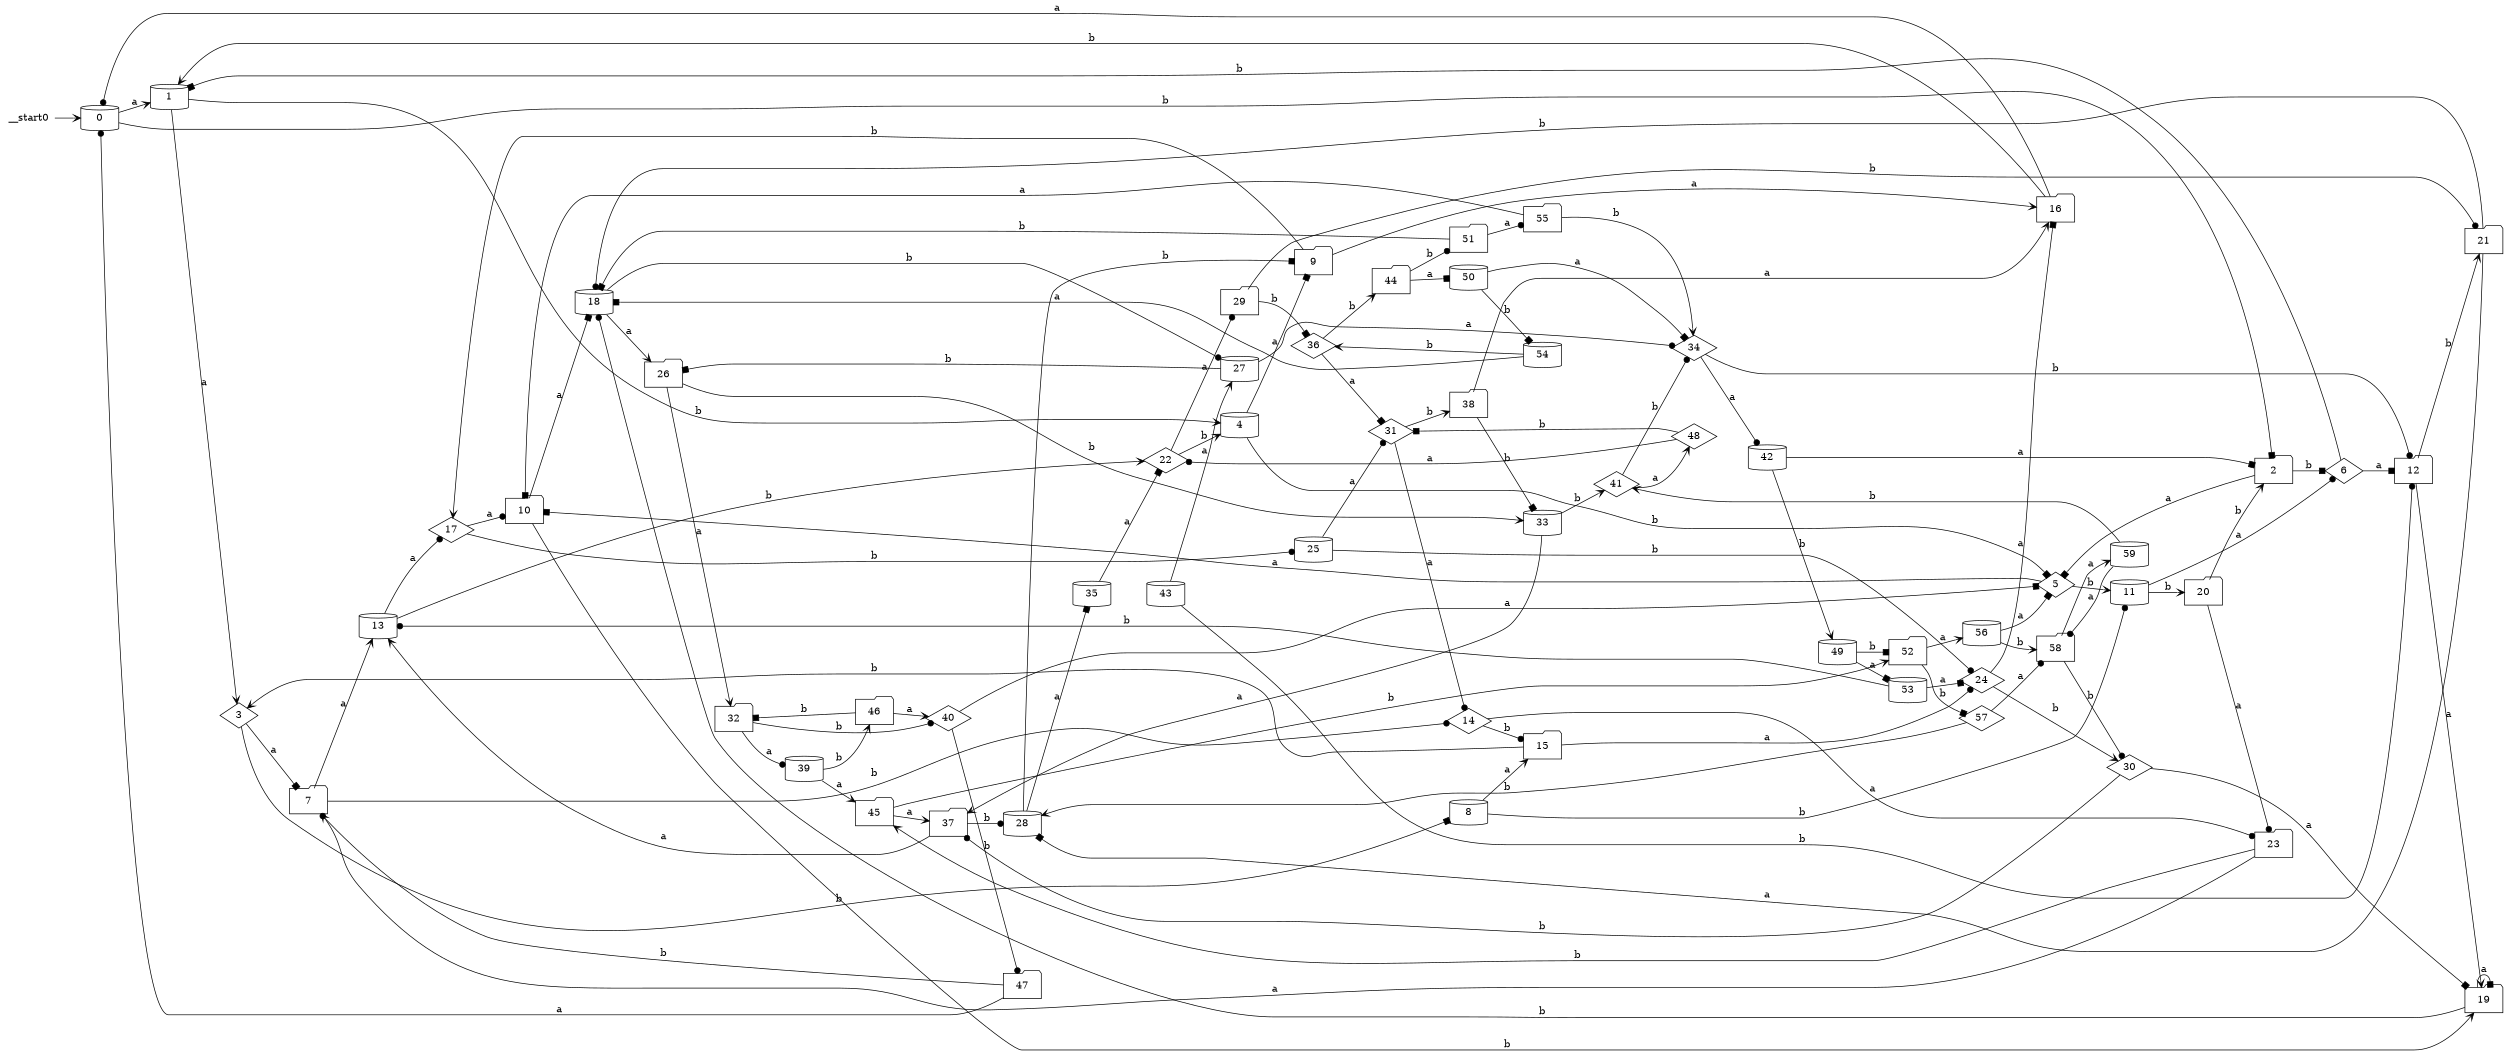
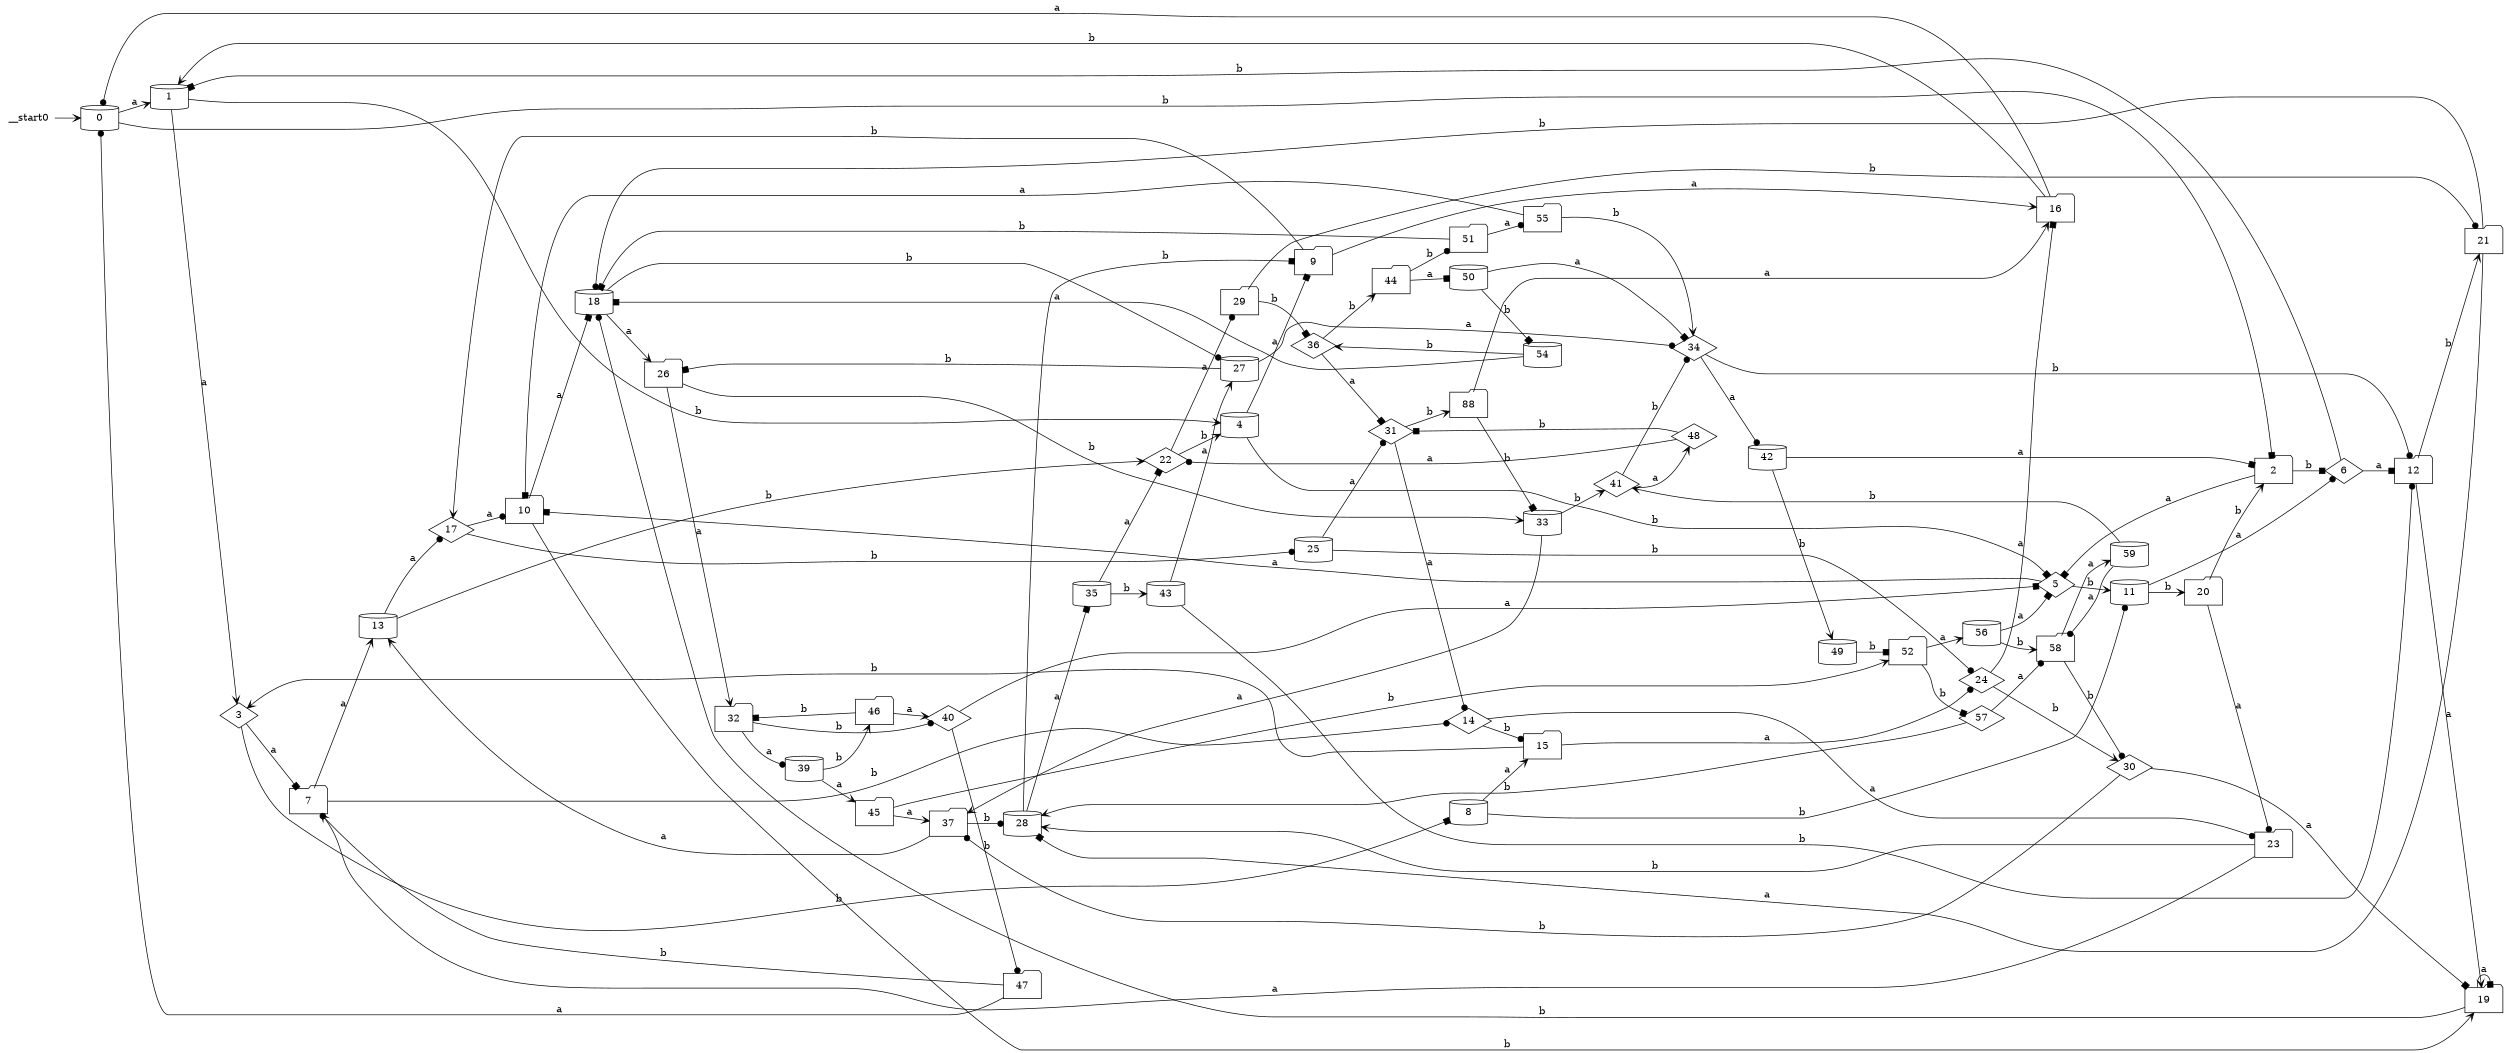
(1469, 405) -> (1469, 405)
none -> (1125, 594)
(1908, 690) -> none
(1572, 961) -> (1650, 871)
